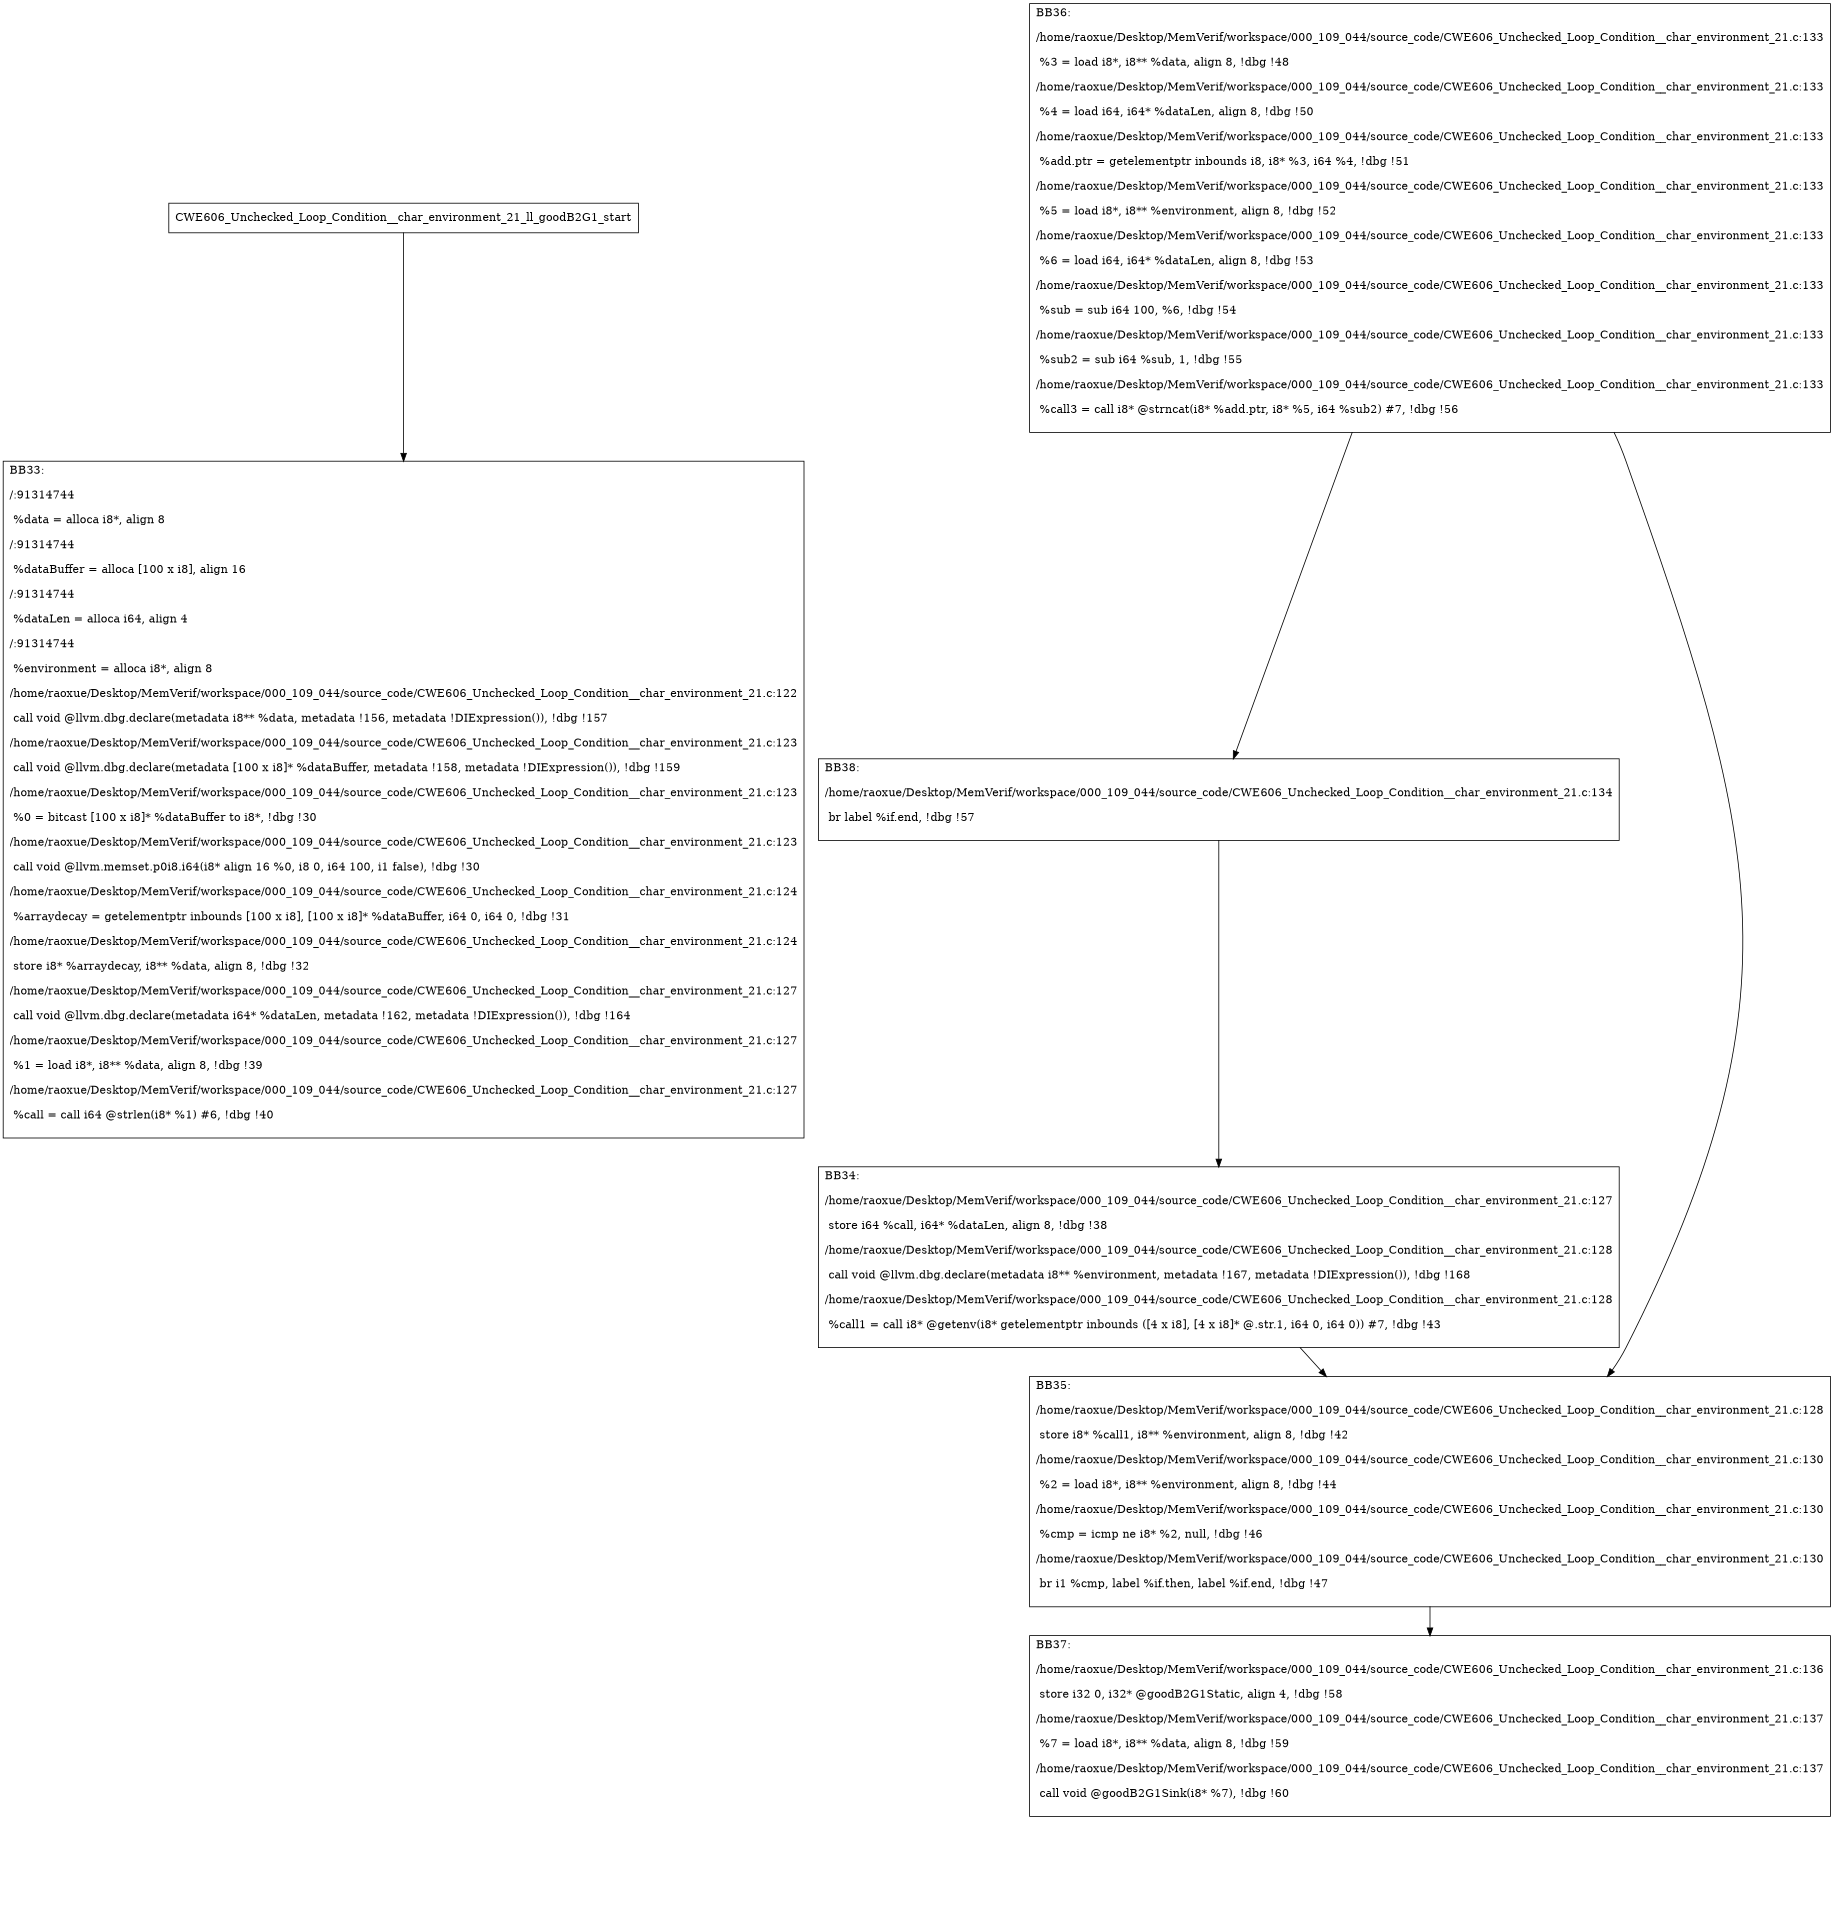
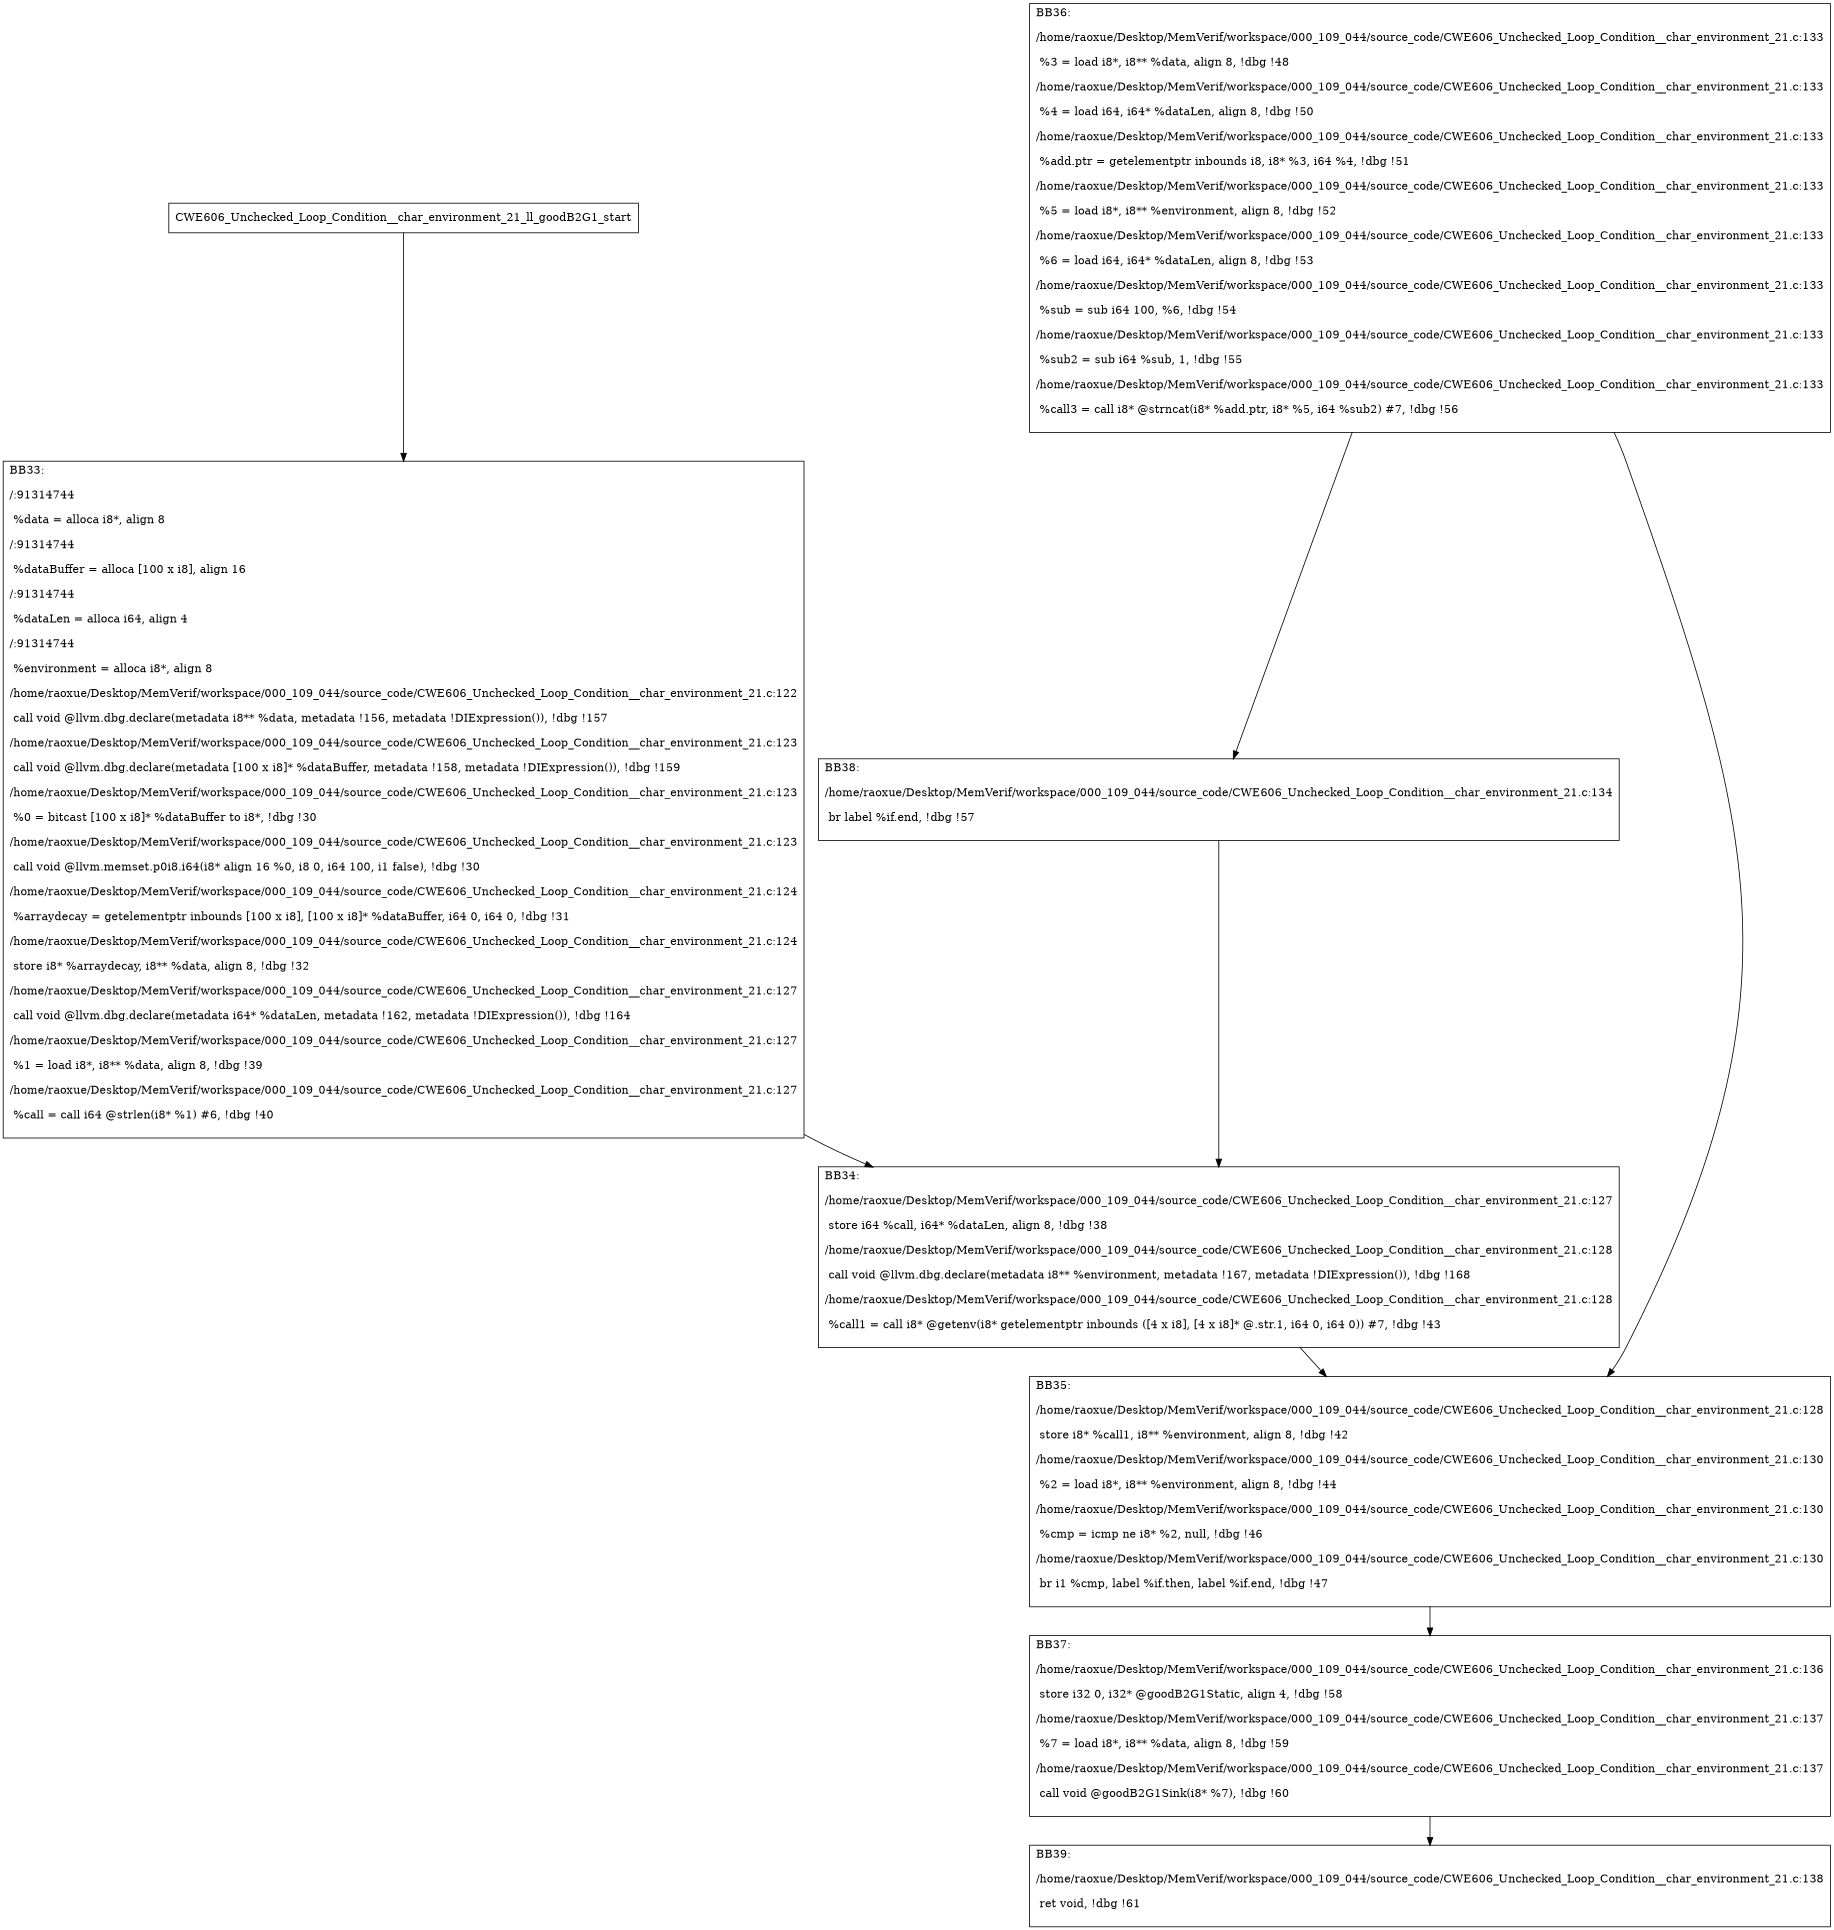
none -> (834, 1150)
none -> (1430, 1886)
